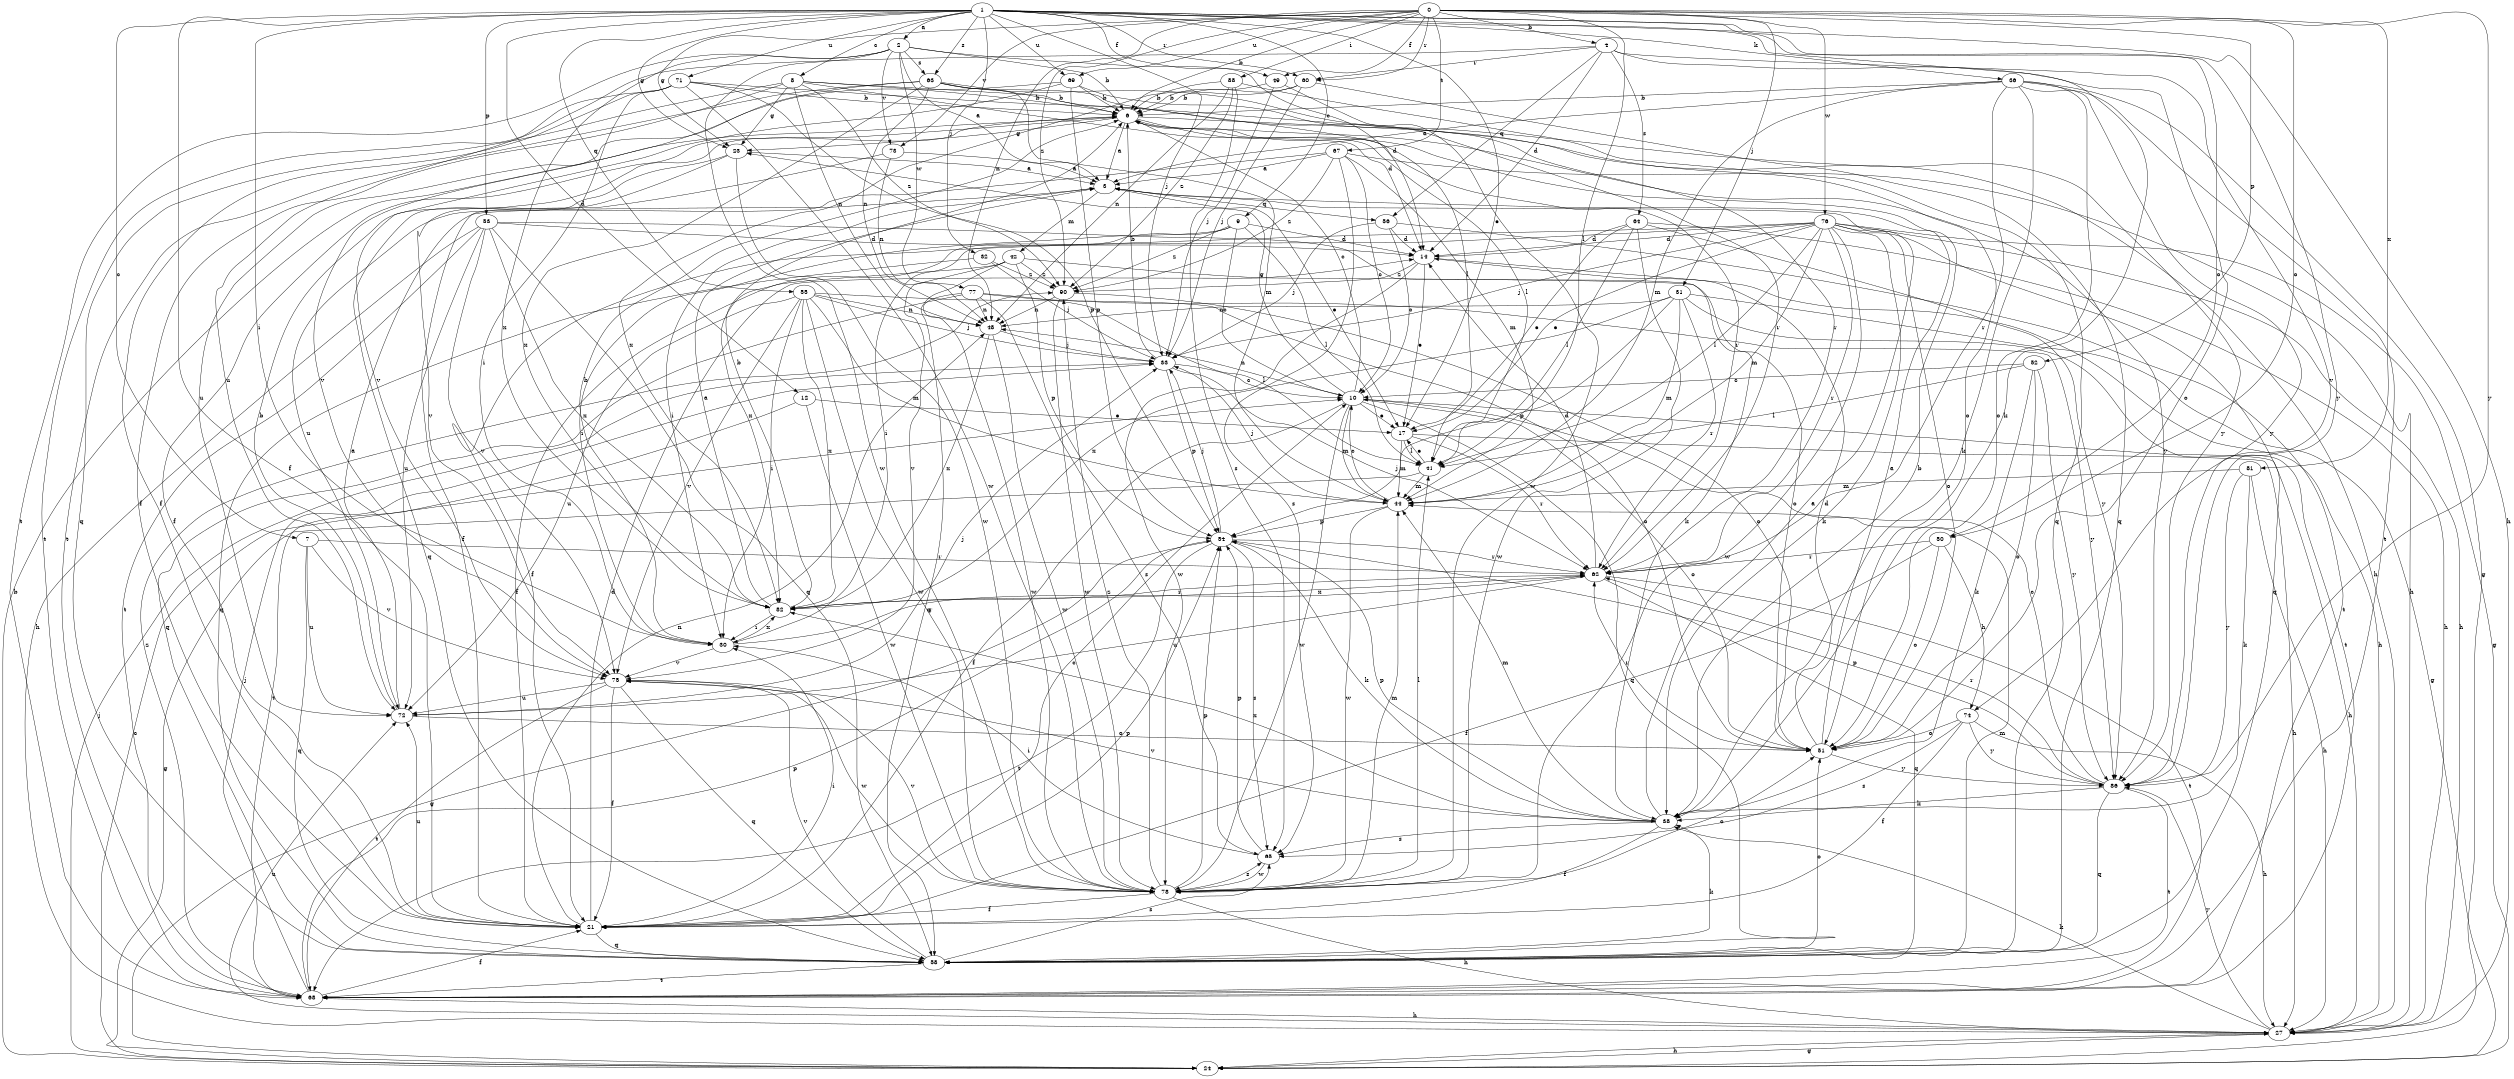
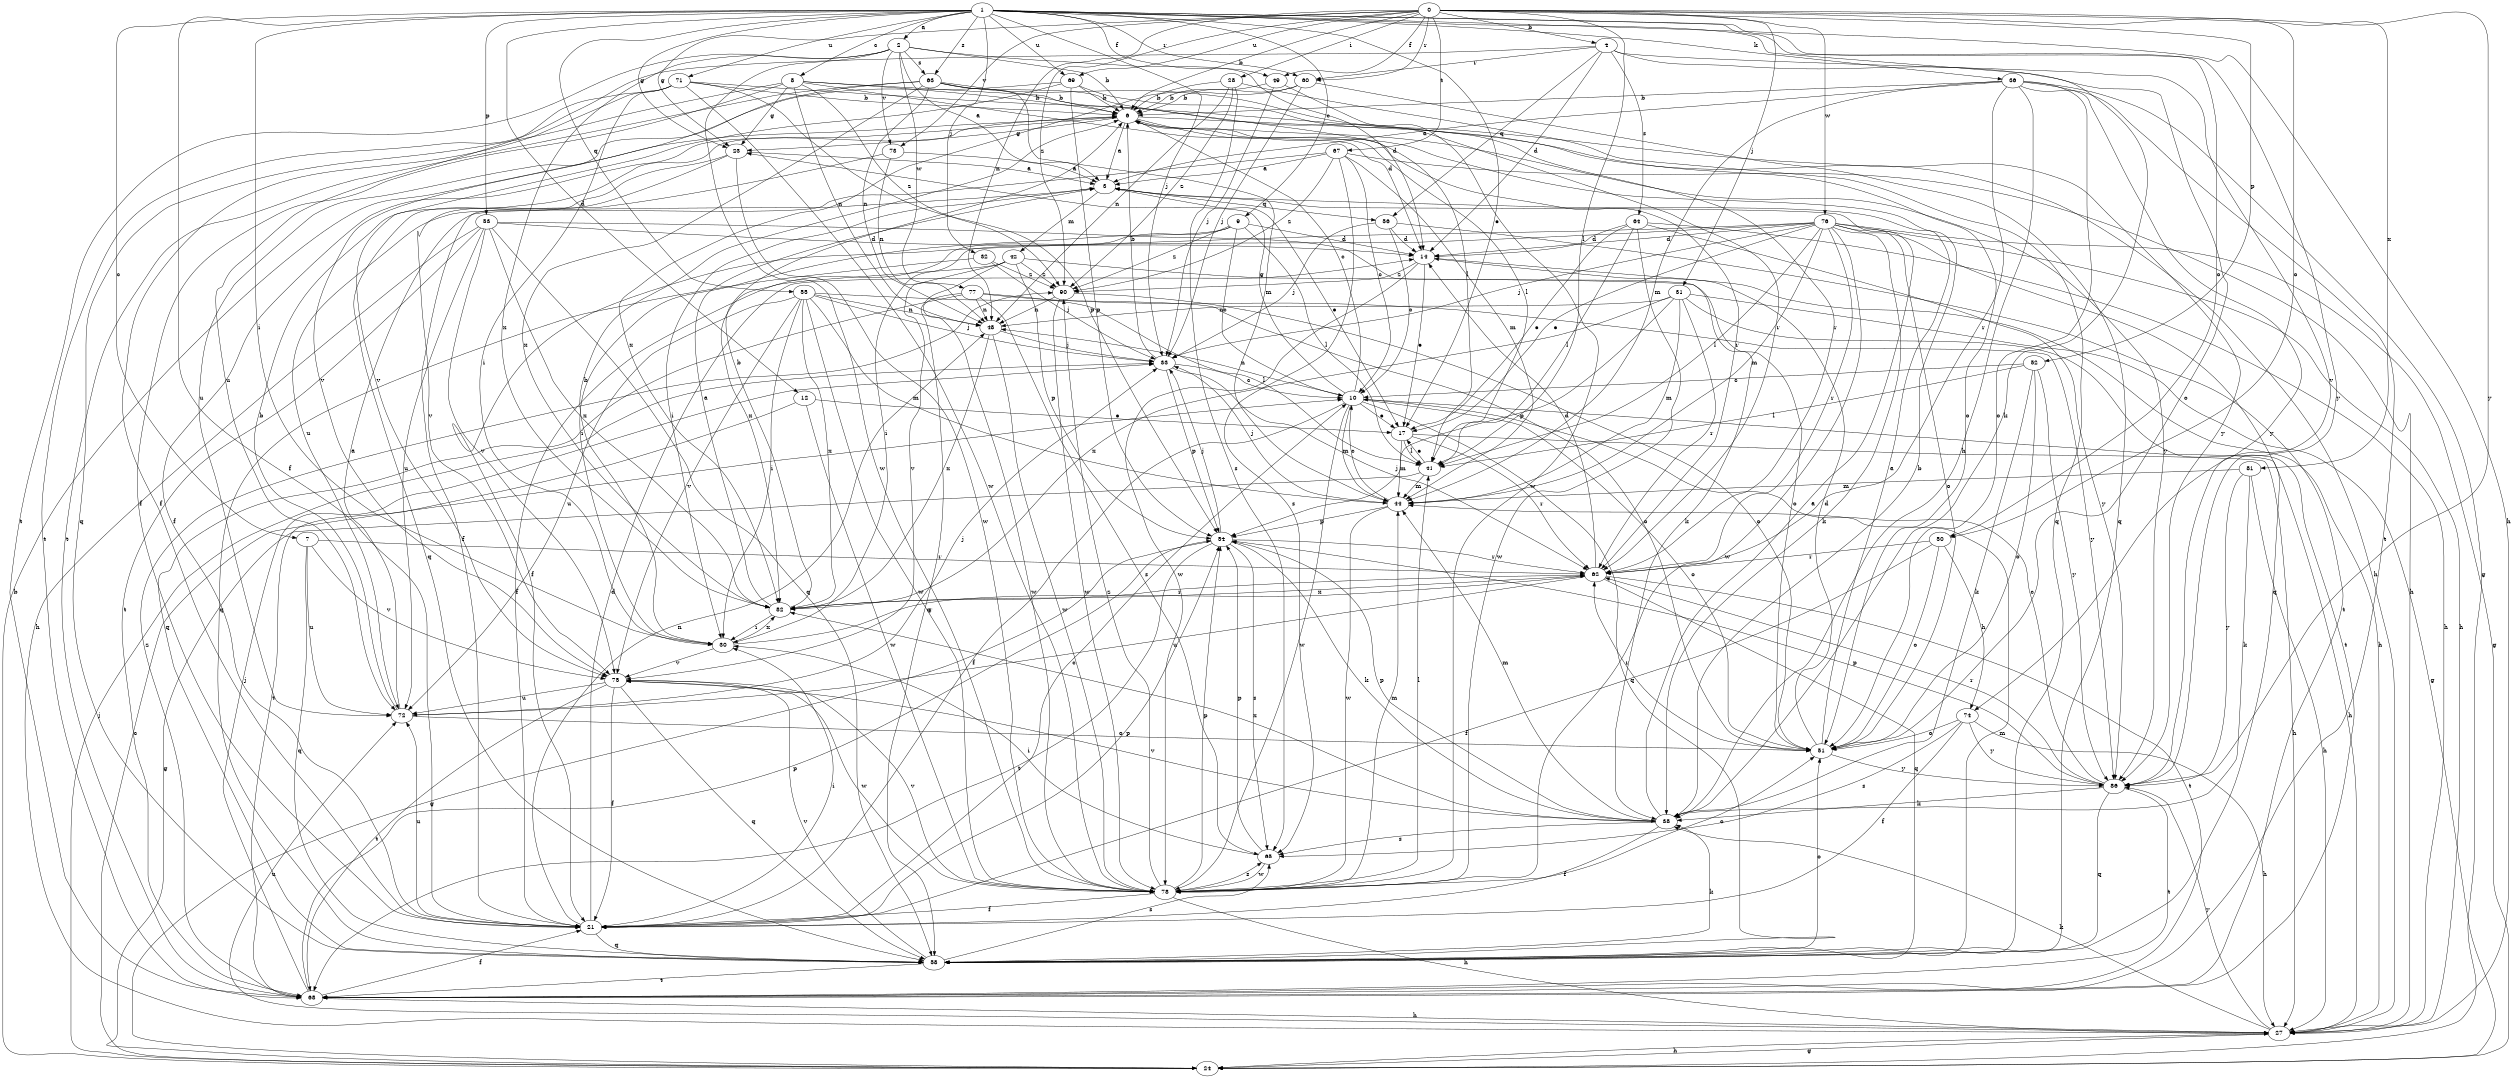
(1232, 81) -> (1232, 81)
(1963, 451) -> (1964, 451)
